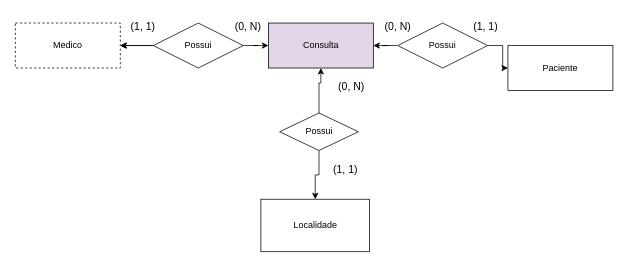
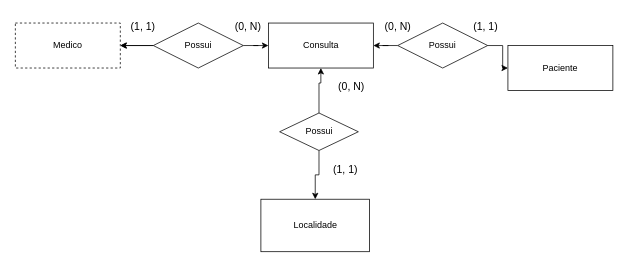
(321, 45) -> (321, 45)
